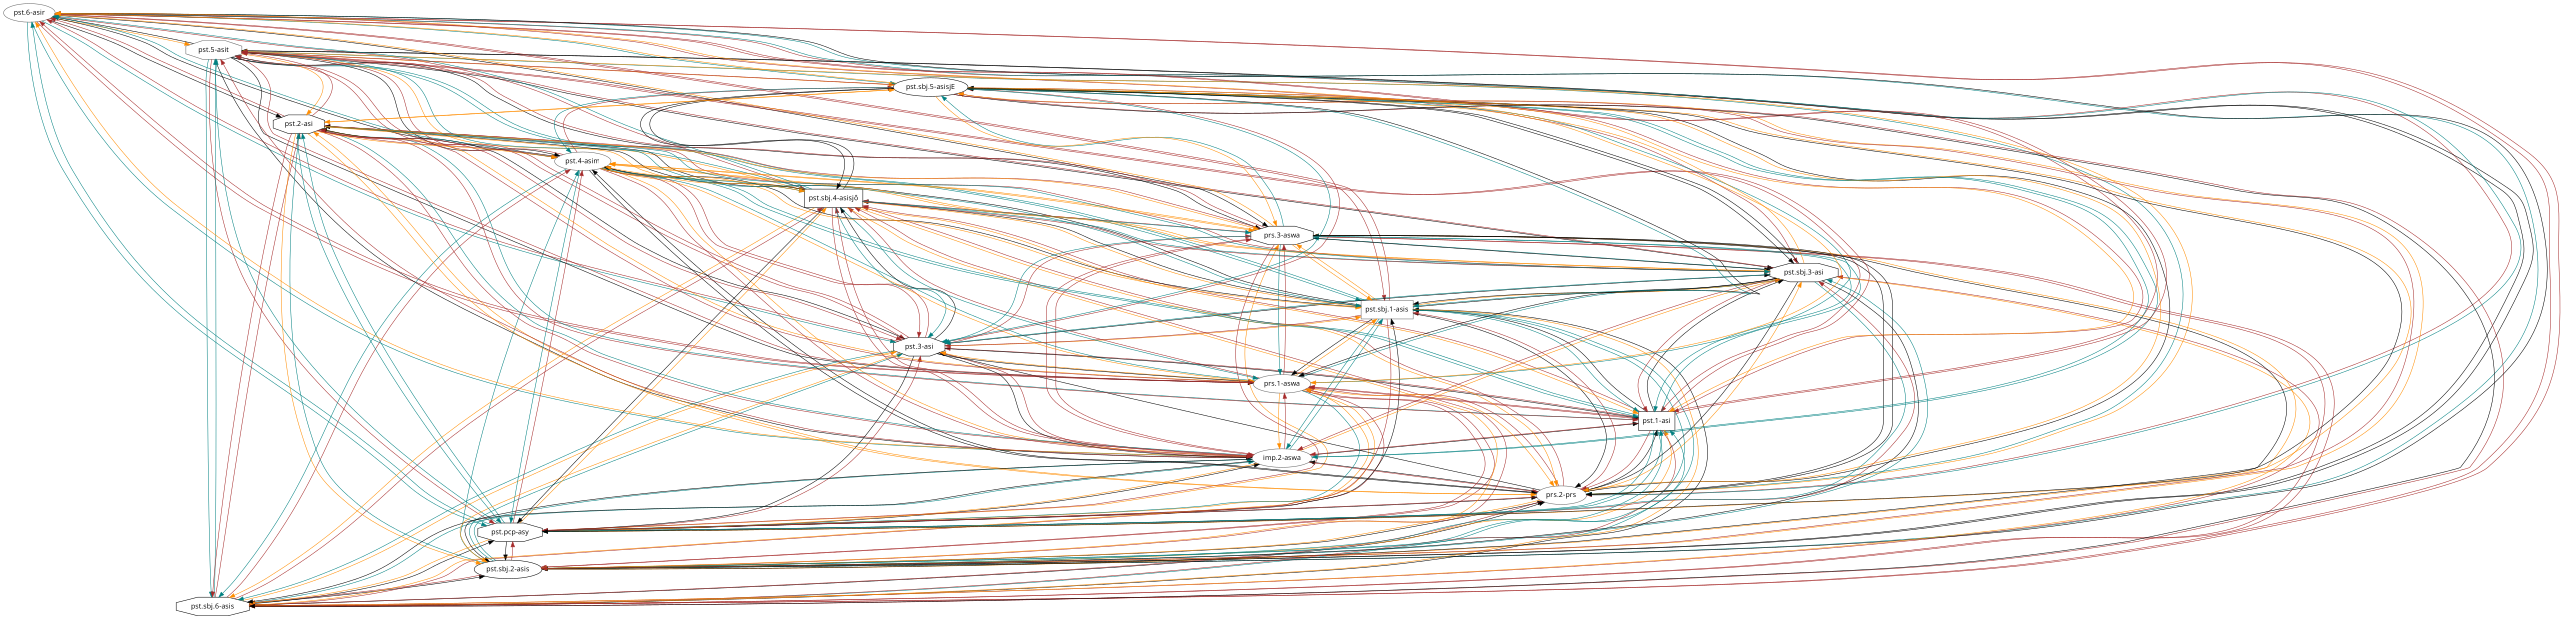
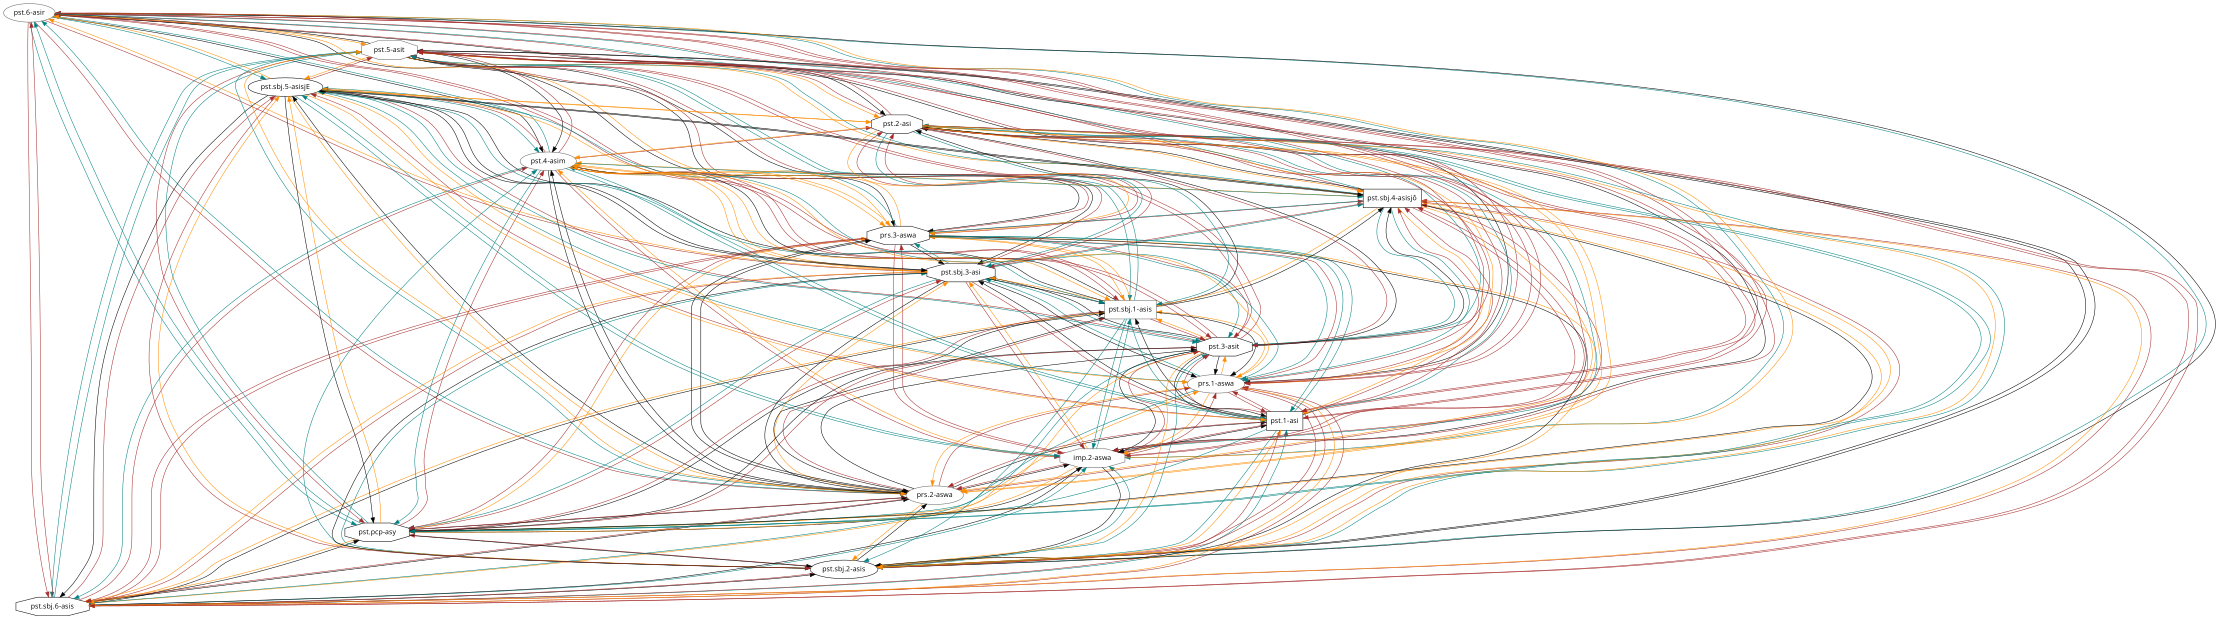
(919, 347) -> (1224, 347)
(1282, 458) -> (1092, 458)
(1561, 495) -> (935, 495)
(1122, 523) -> none
(1305, 550) -> none
